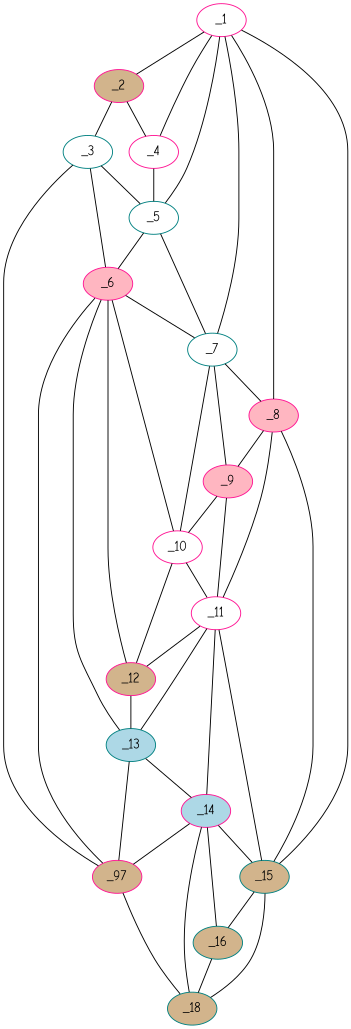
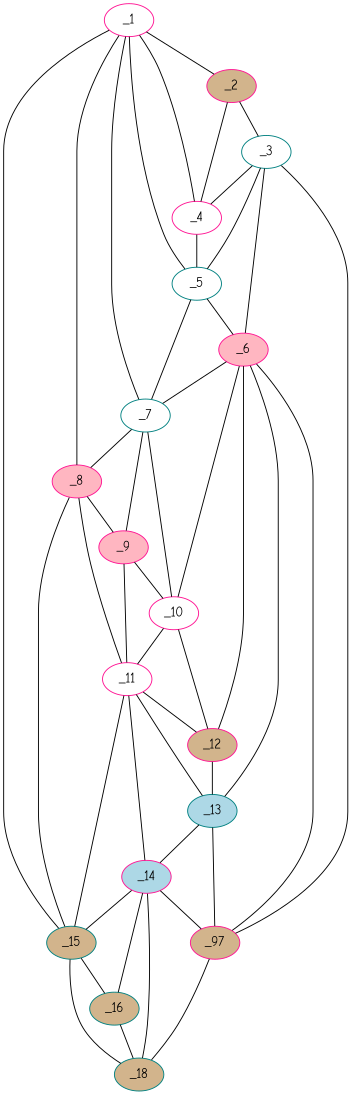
none -> (232, 185)
